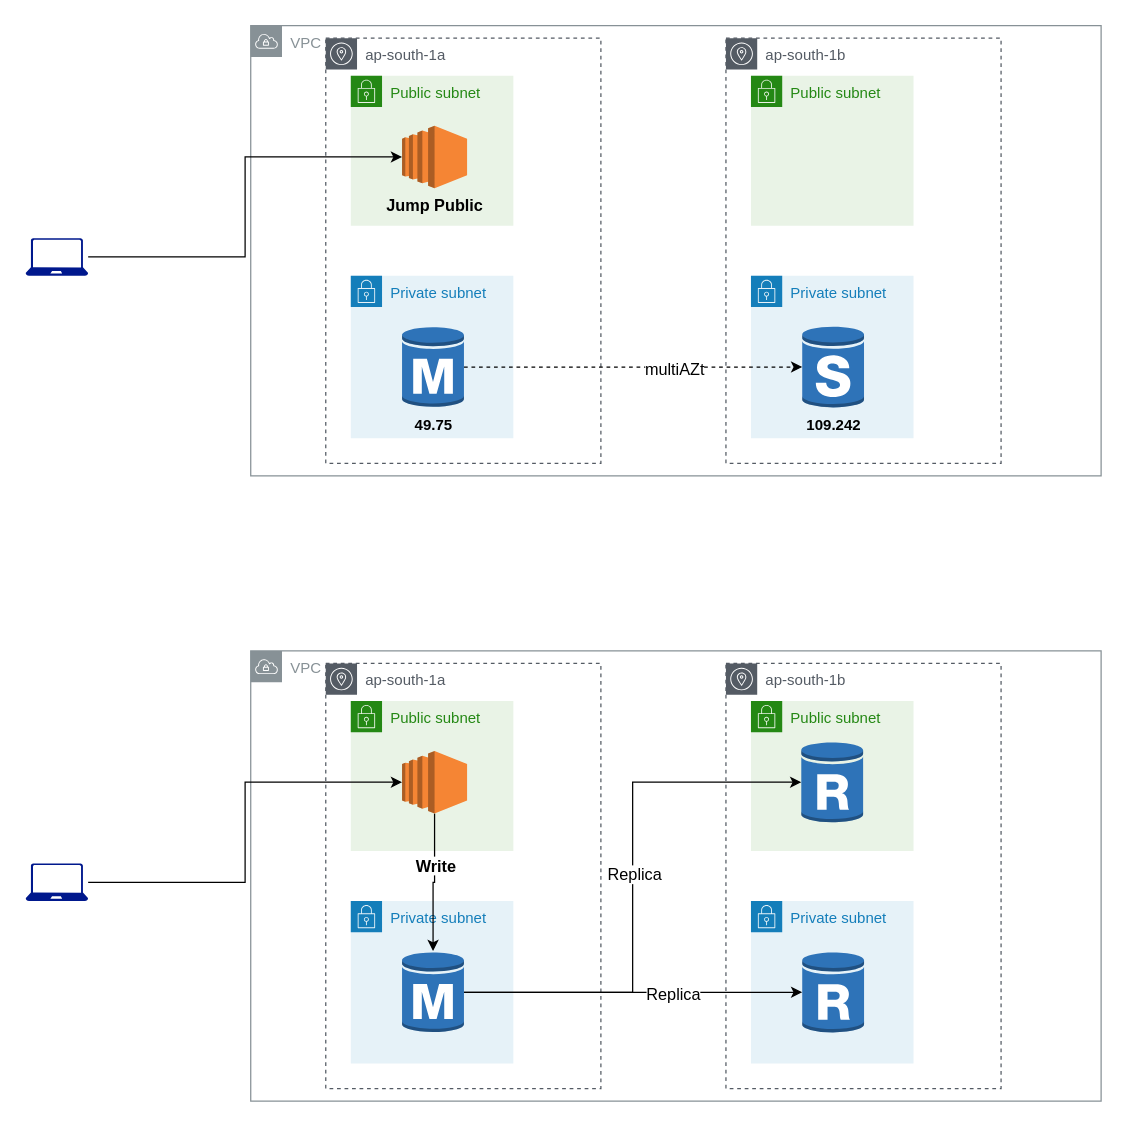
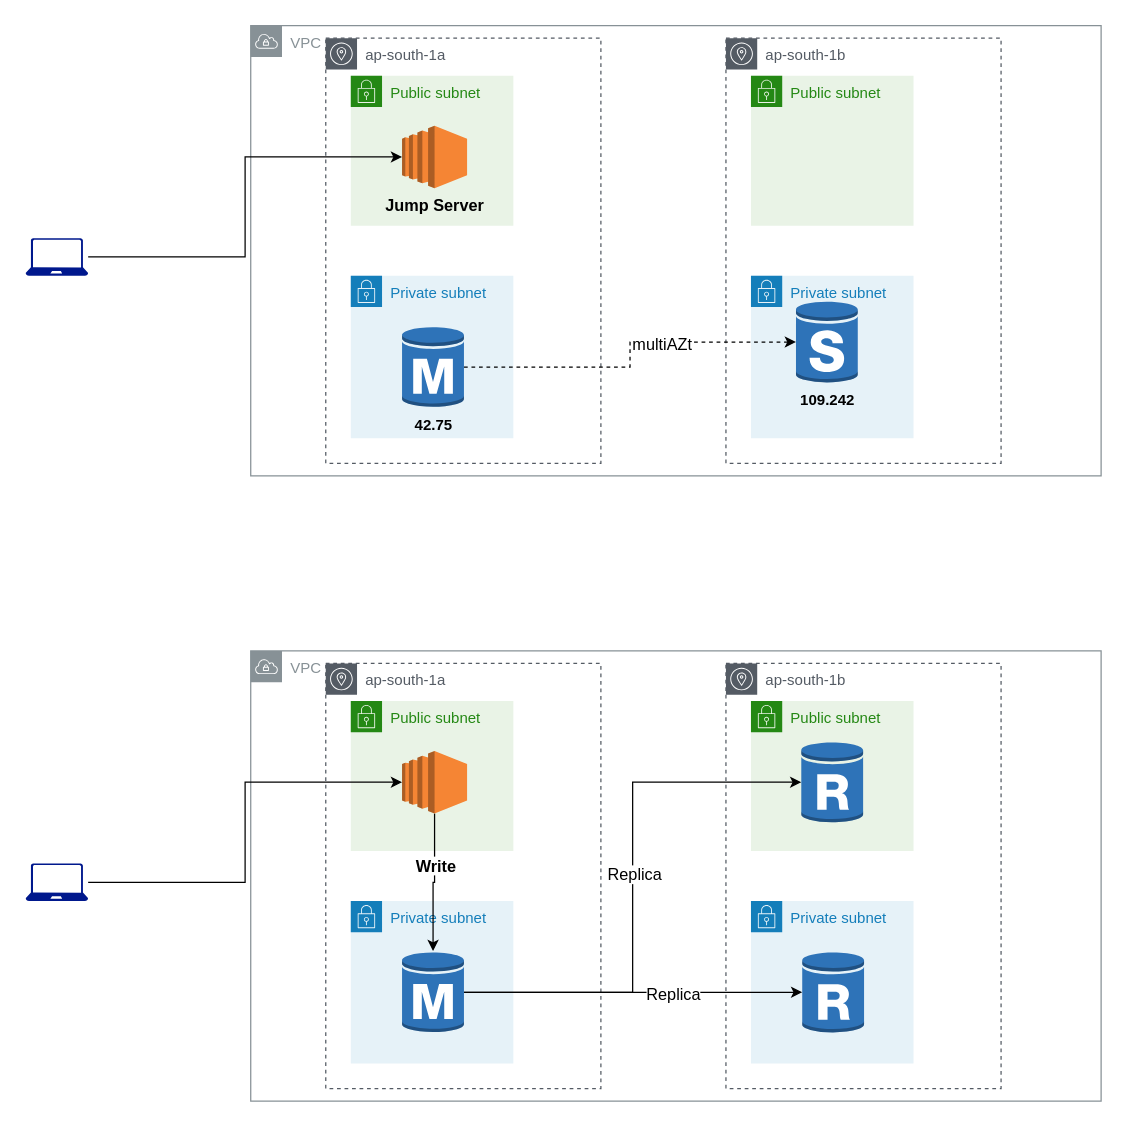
(435, 207) -> (435, 207)
(833, 367) -> (827, 342)
(434, 426) -> (434, 426)
